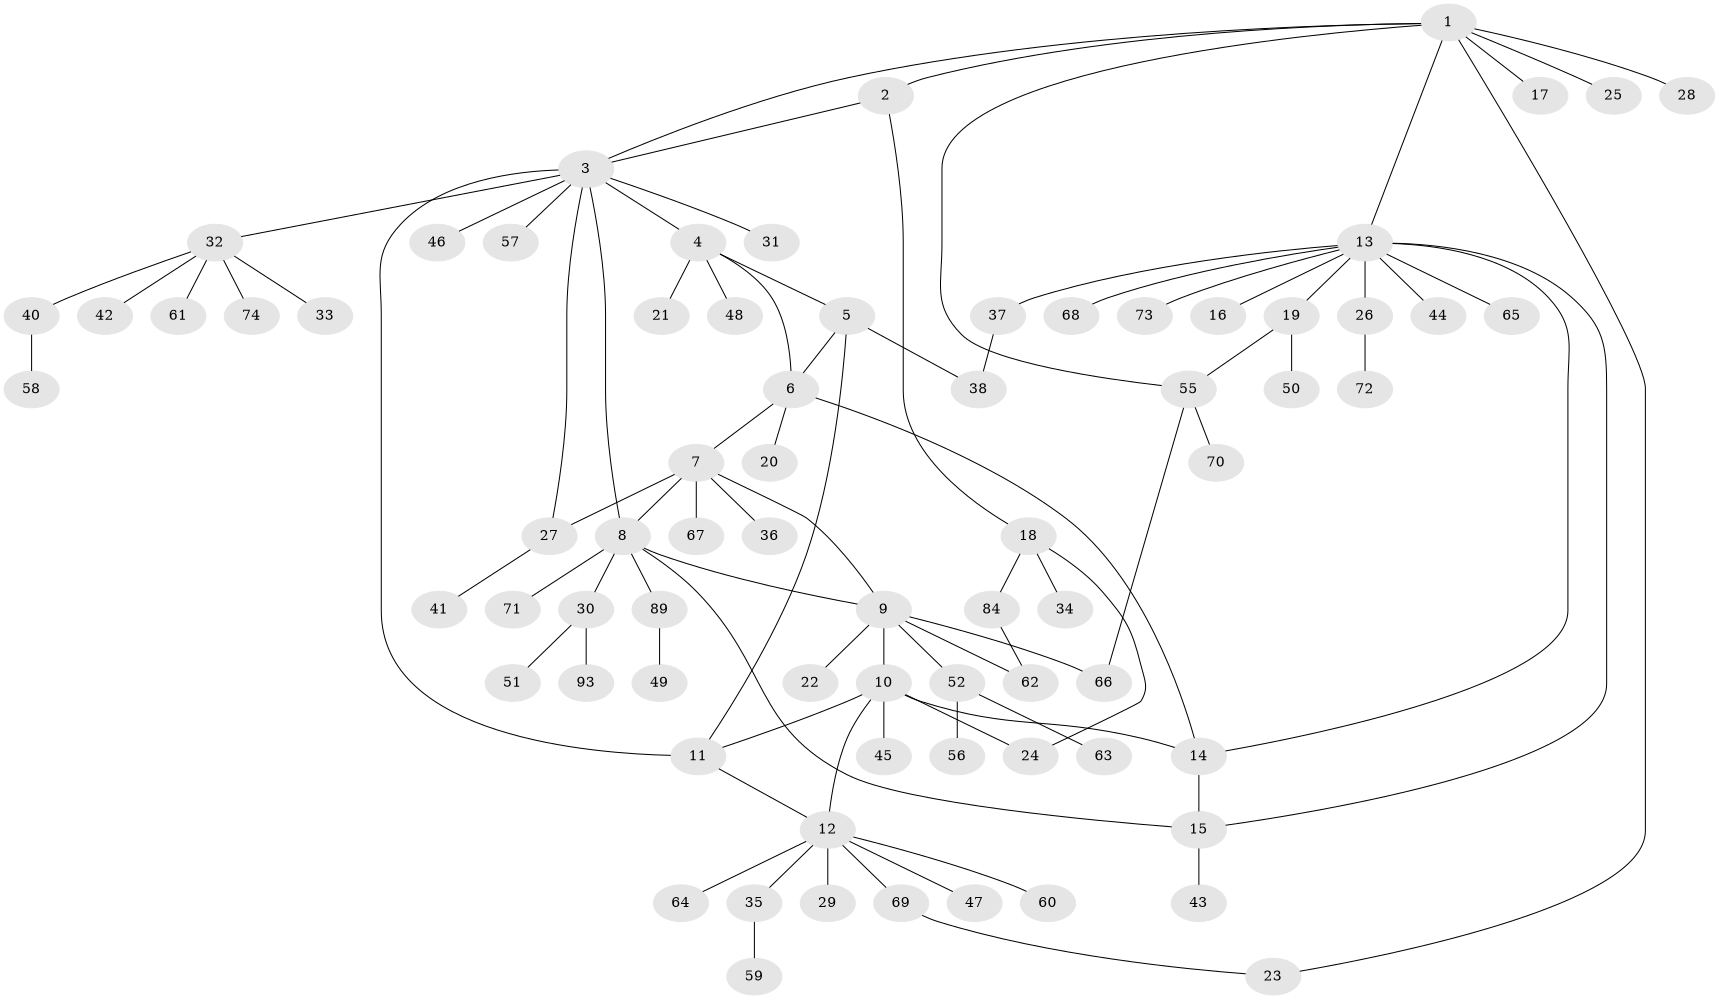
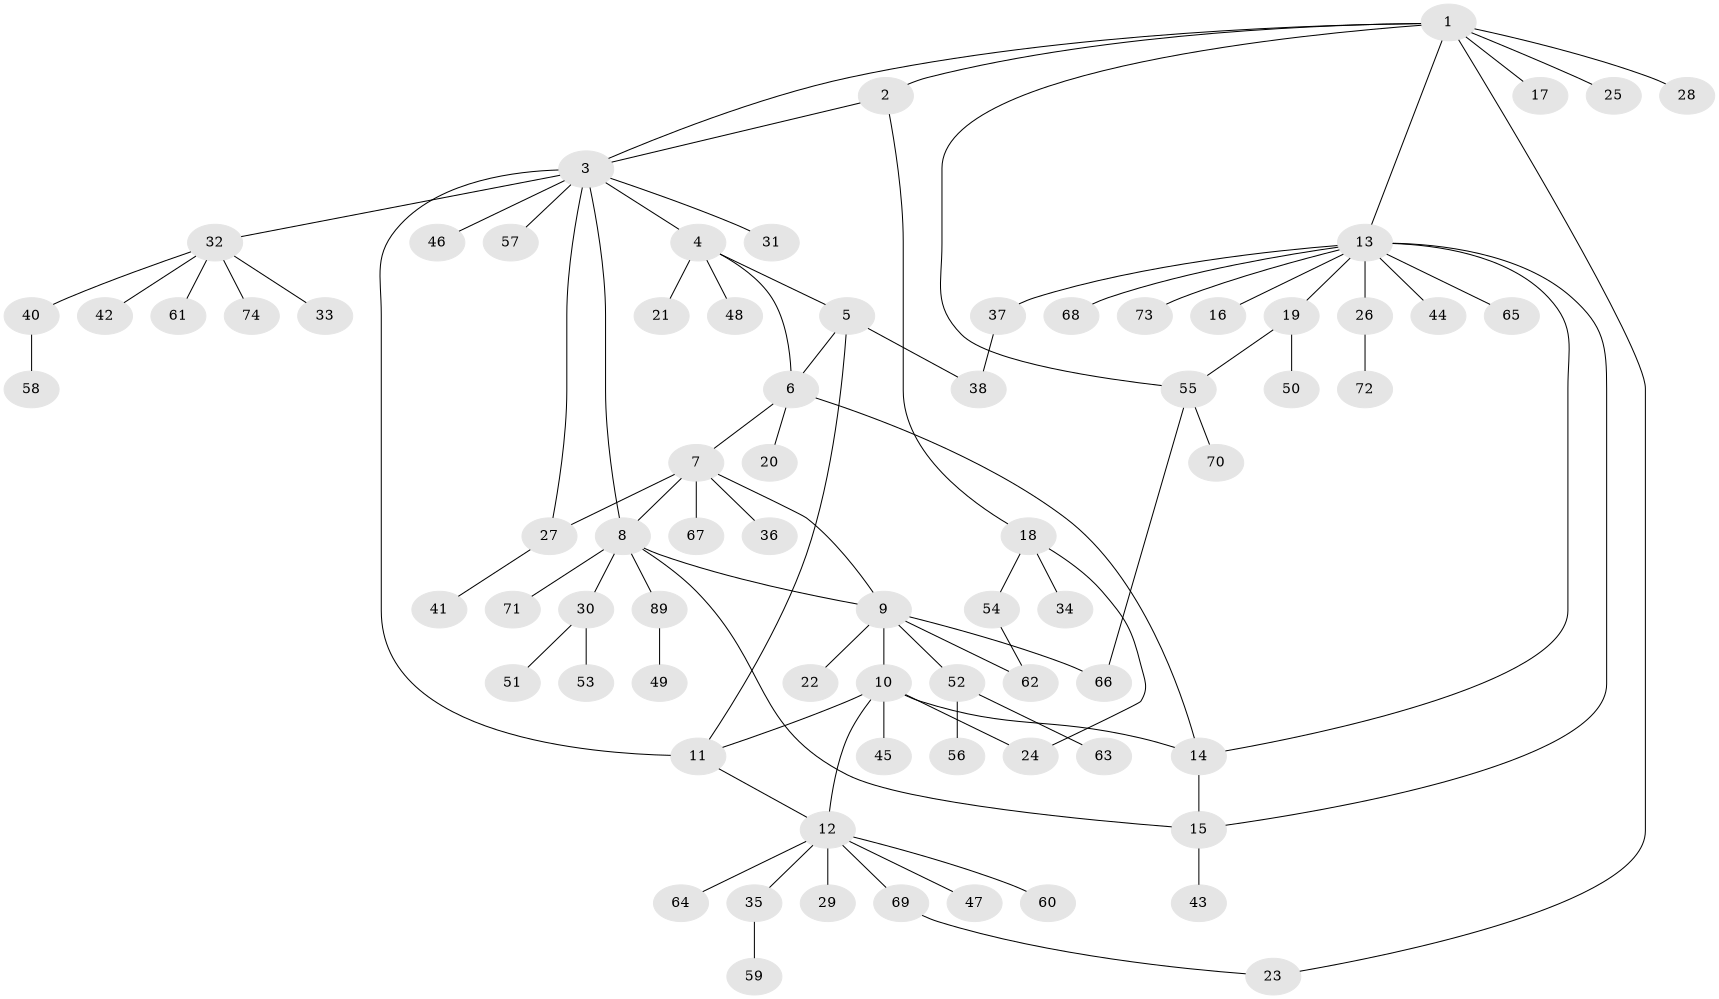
(992, 610) -> (992, 610)
(586, 683) -> (586, 683)
